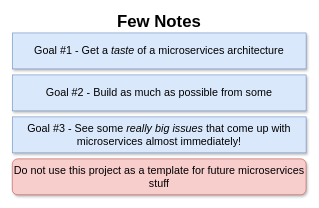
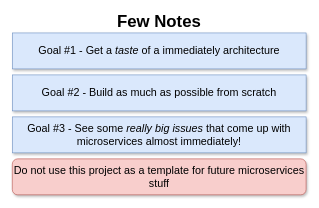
(159, 51) -> (159, 51)
(159, 93) -> (159, 93)
